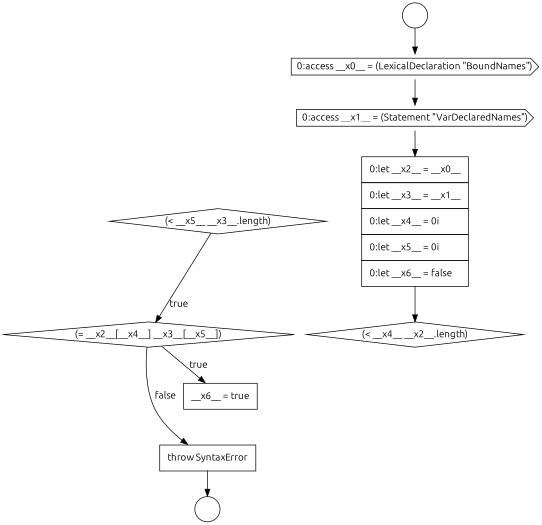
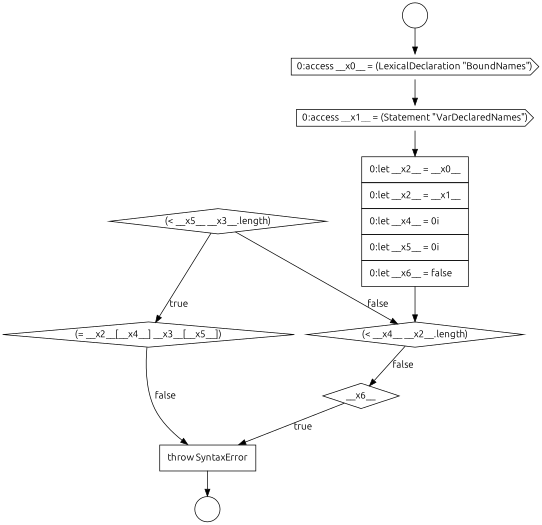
(415, 195) -> (415, 195)
none -> (313, 276)
(220, 396) -> none
none -> (361, 396)
